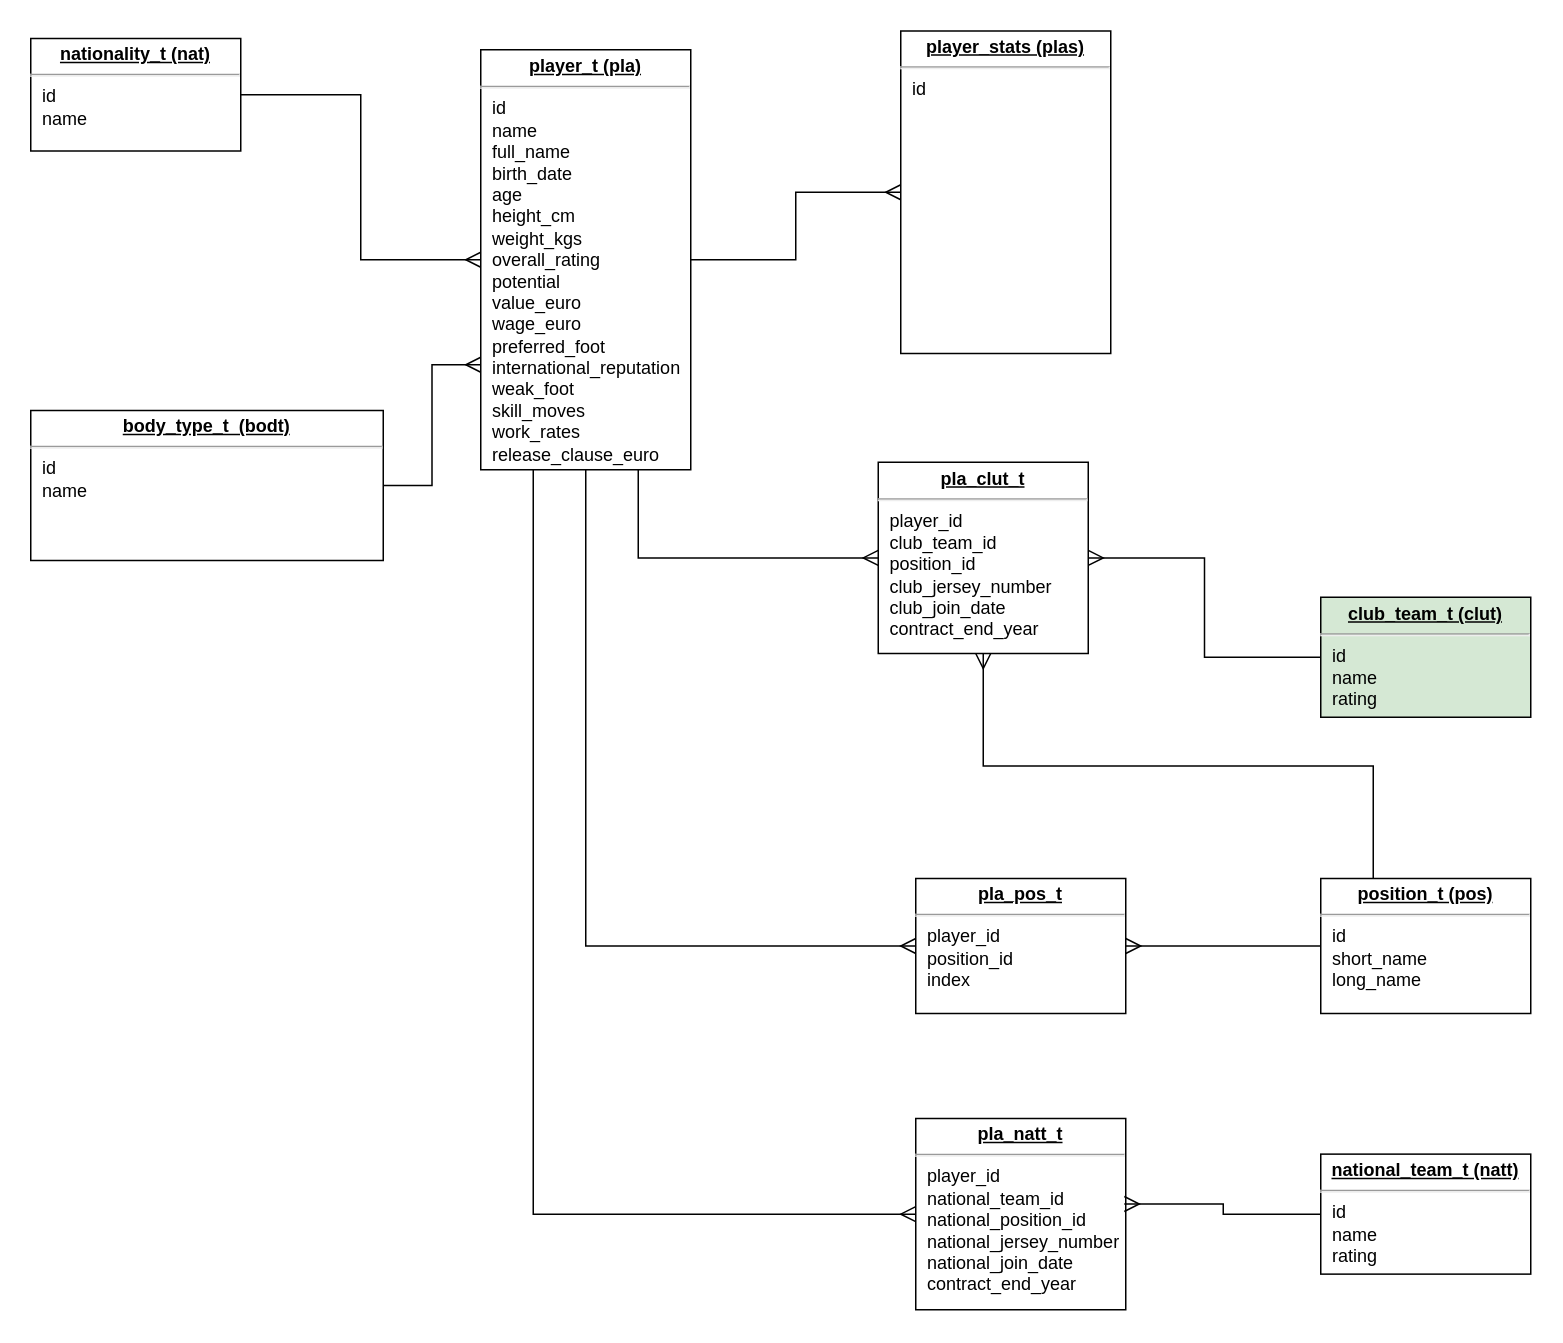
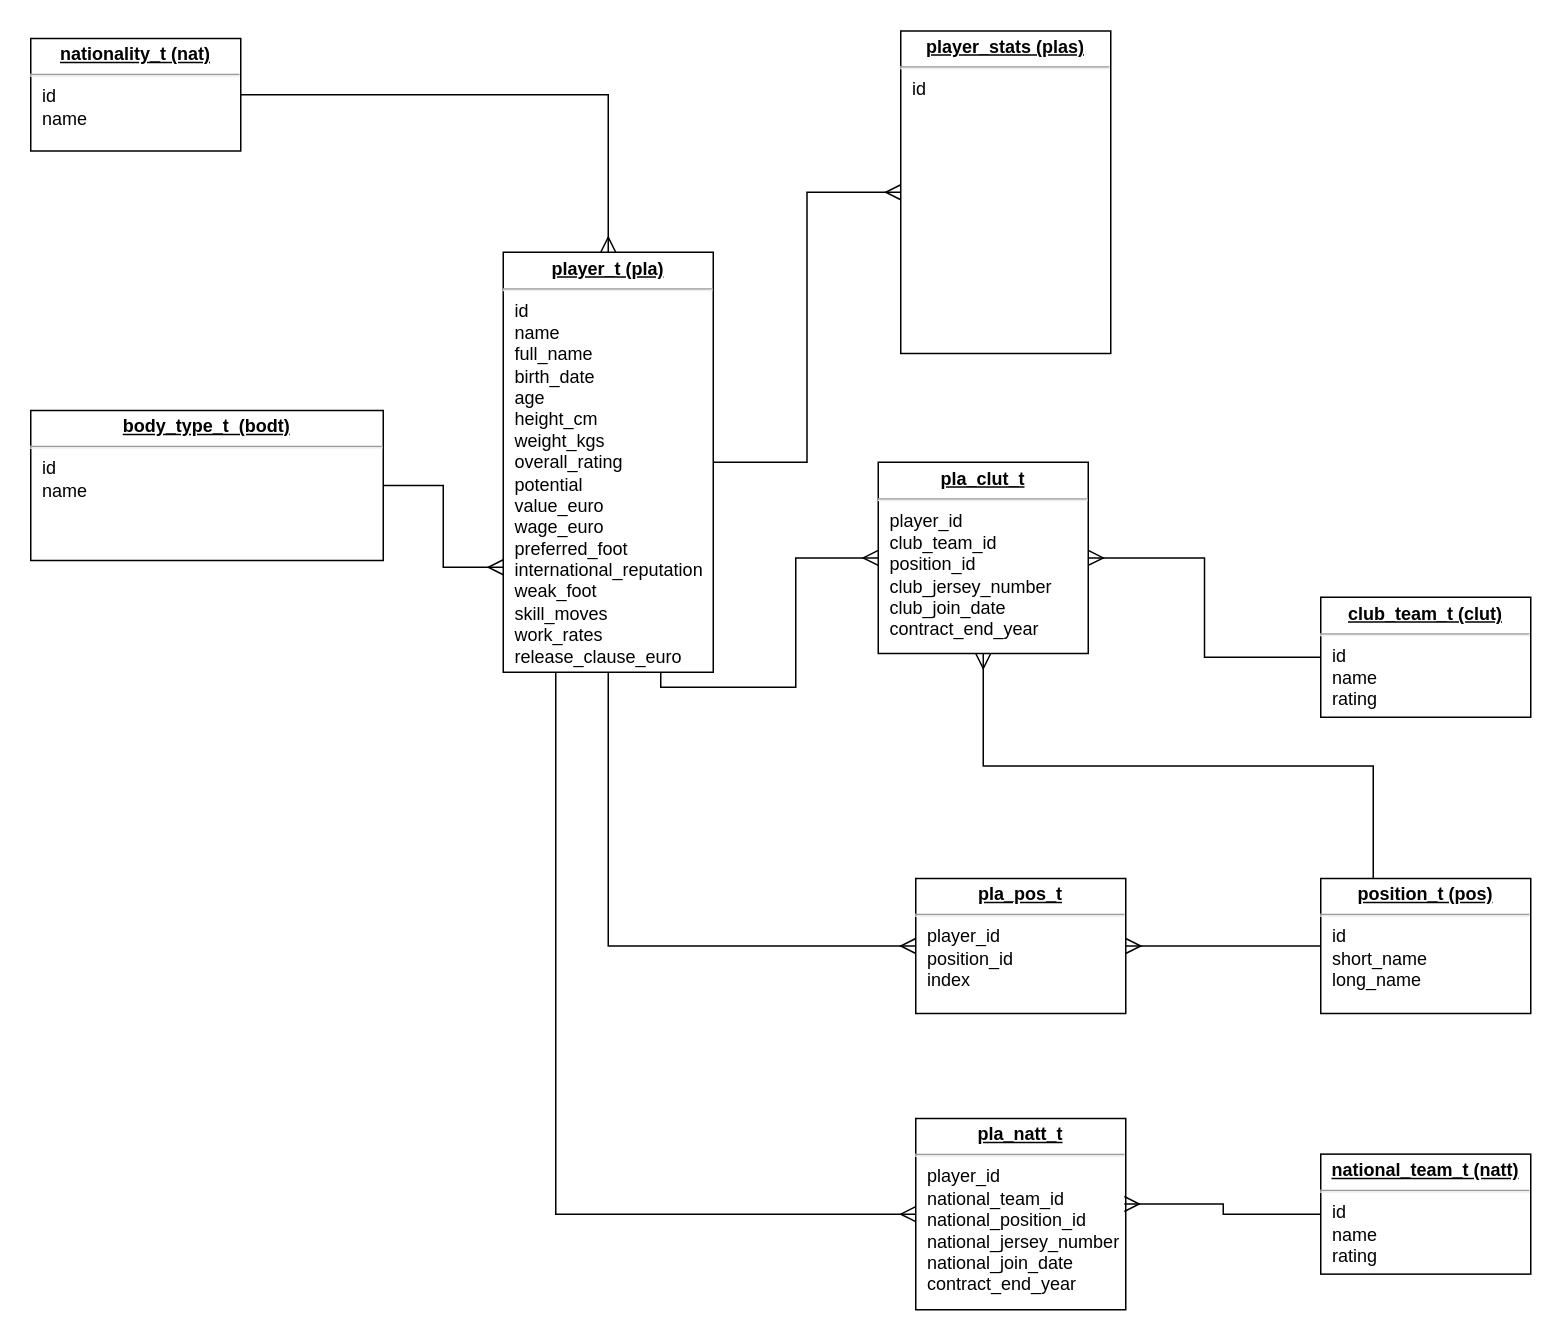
(586, 260) -> (608, 462)
(1426, 657) -> (1426, 657)
